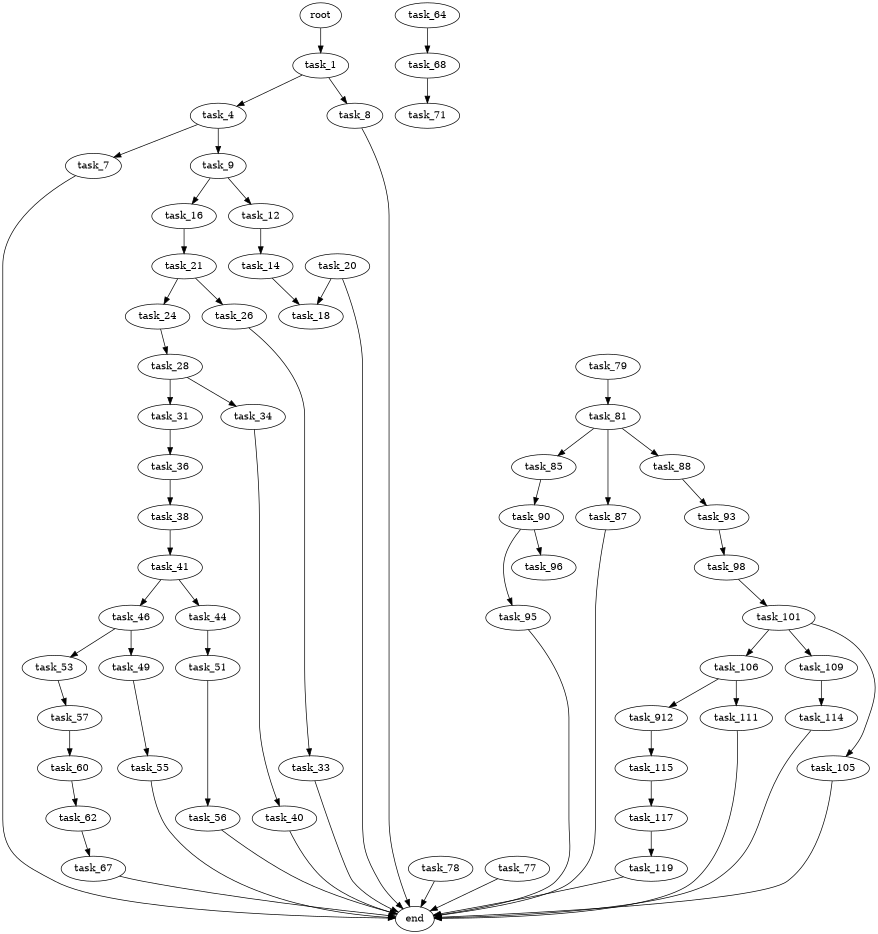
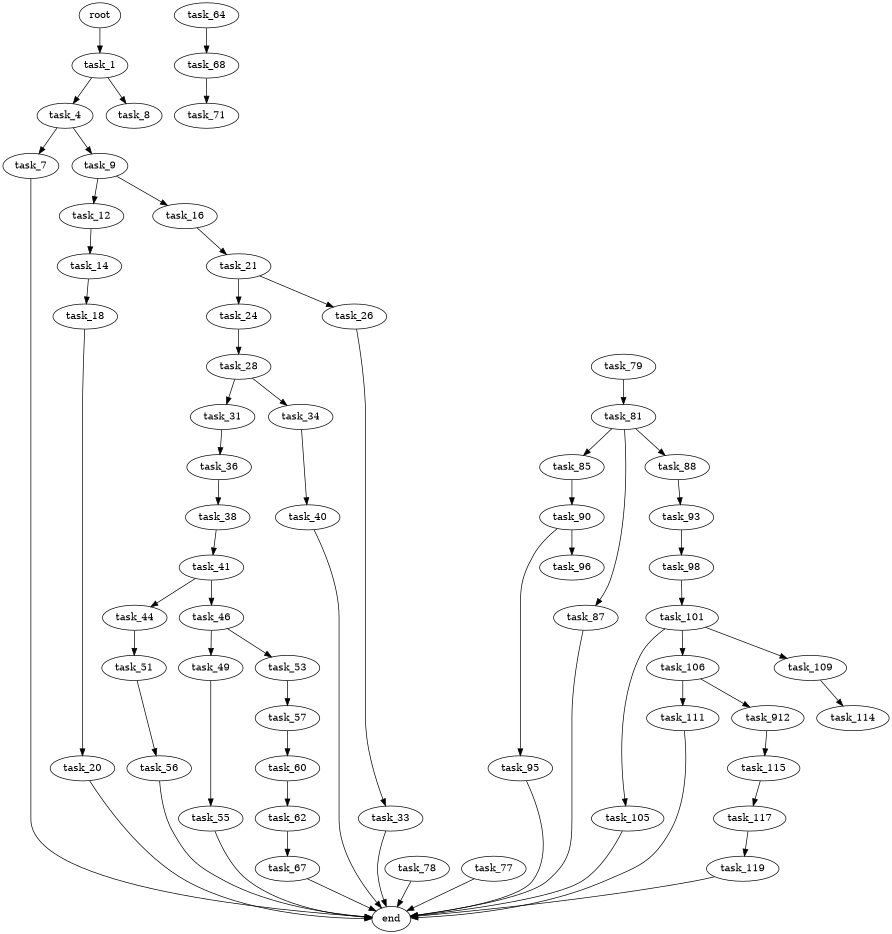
(326, 288) -> (82, 539)
(389, 513) -> none
(680, 894) -> none
